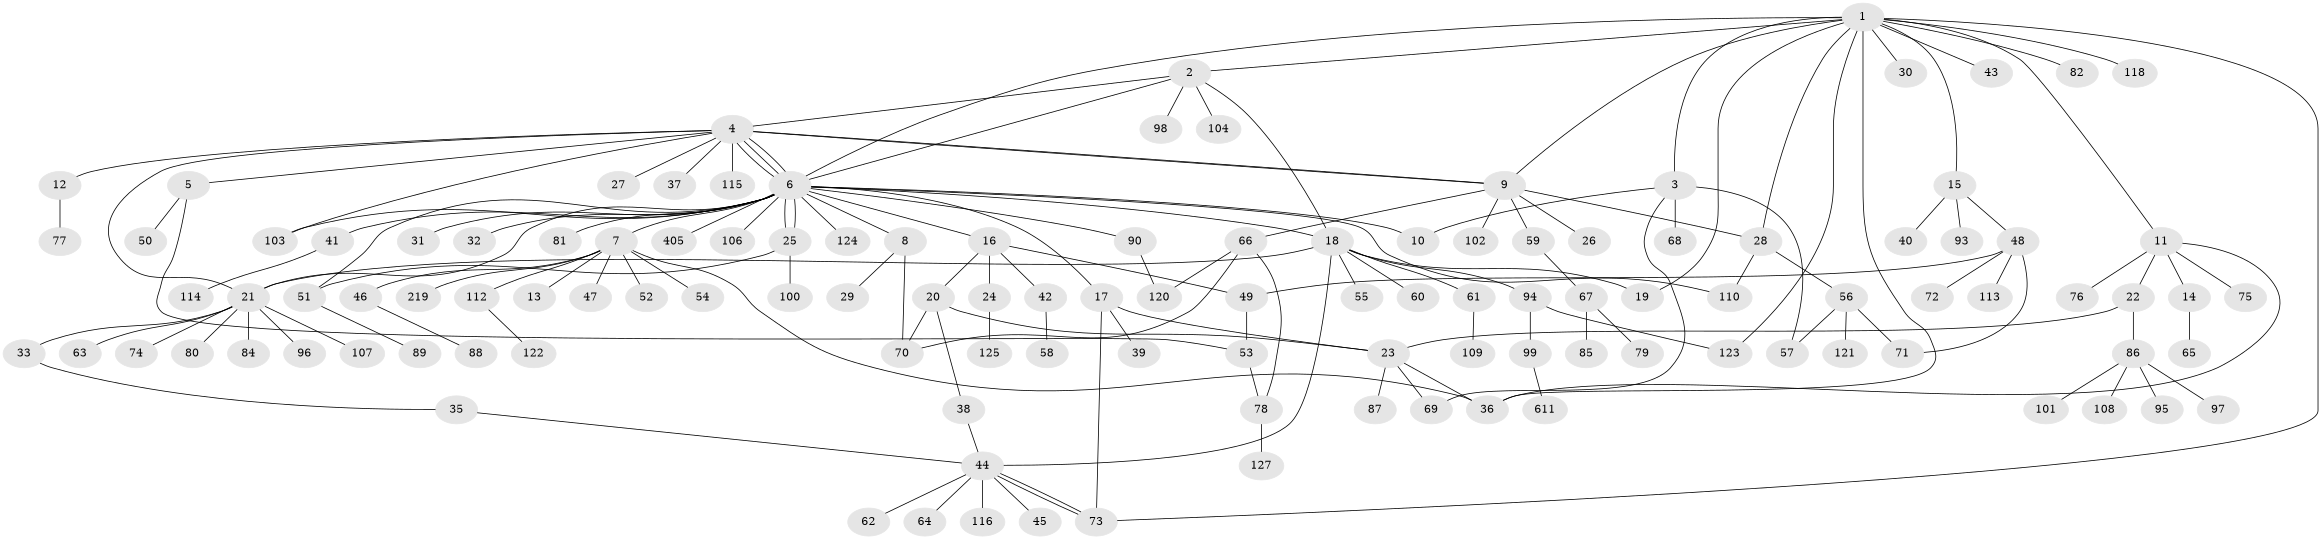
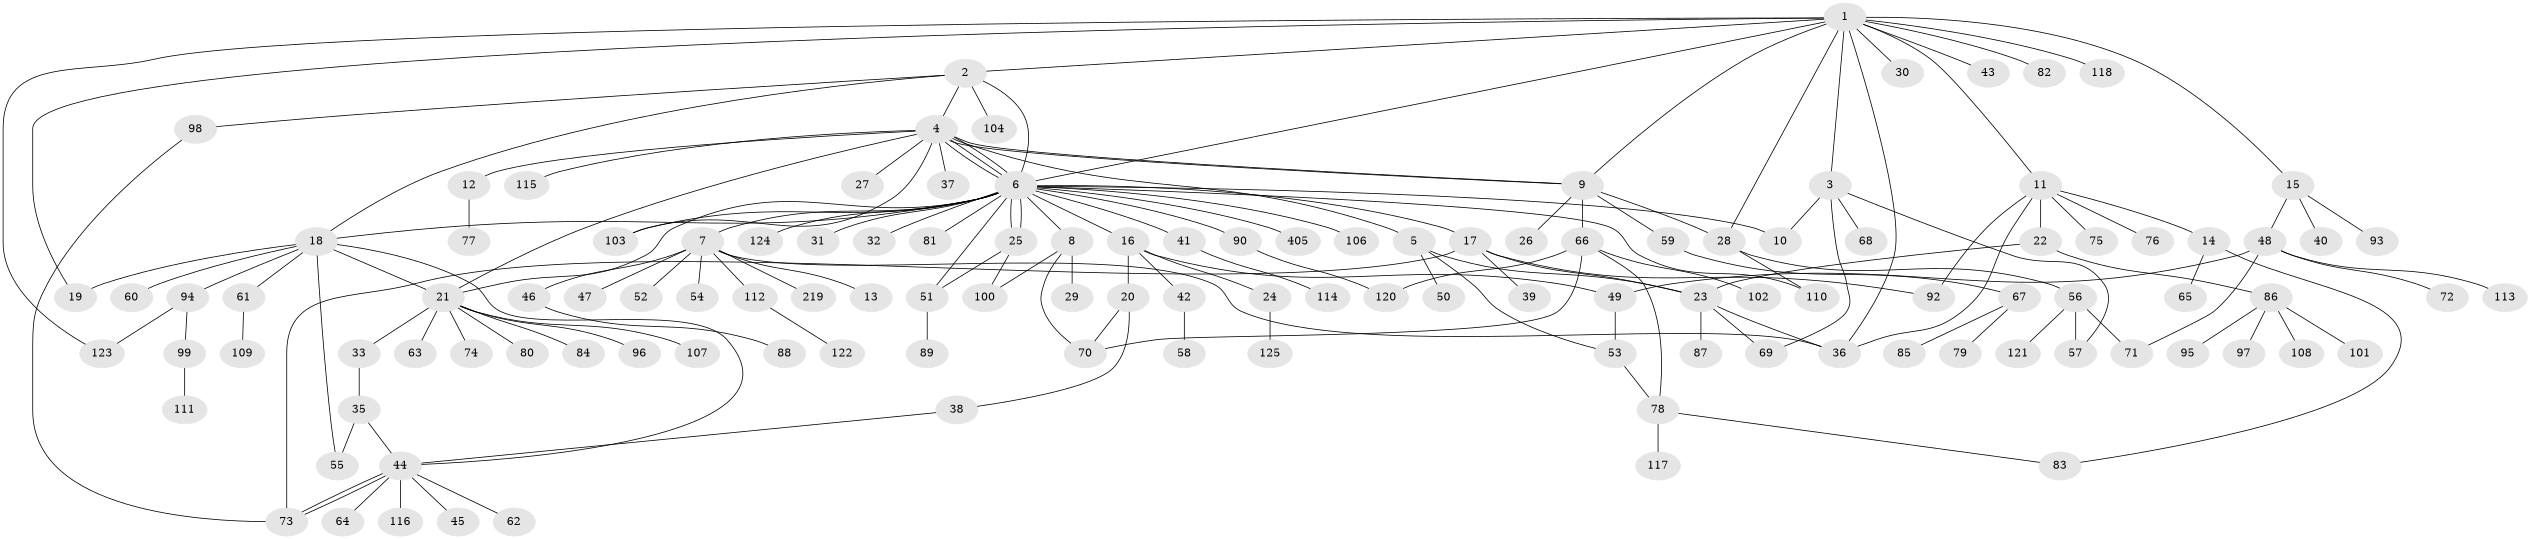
(1492, 210) -> (1649, 265)
none -> (1019, 276)
none -> (1934, 298)
(1158, 334) -> (1549, 274)
(1545, 410) -> (185, 410)
none -> (348, 438)
(2094, 460) -> (33, 388)
(1261, 466) -> (1658, 466)
none -> (2060, 466)
